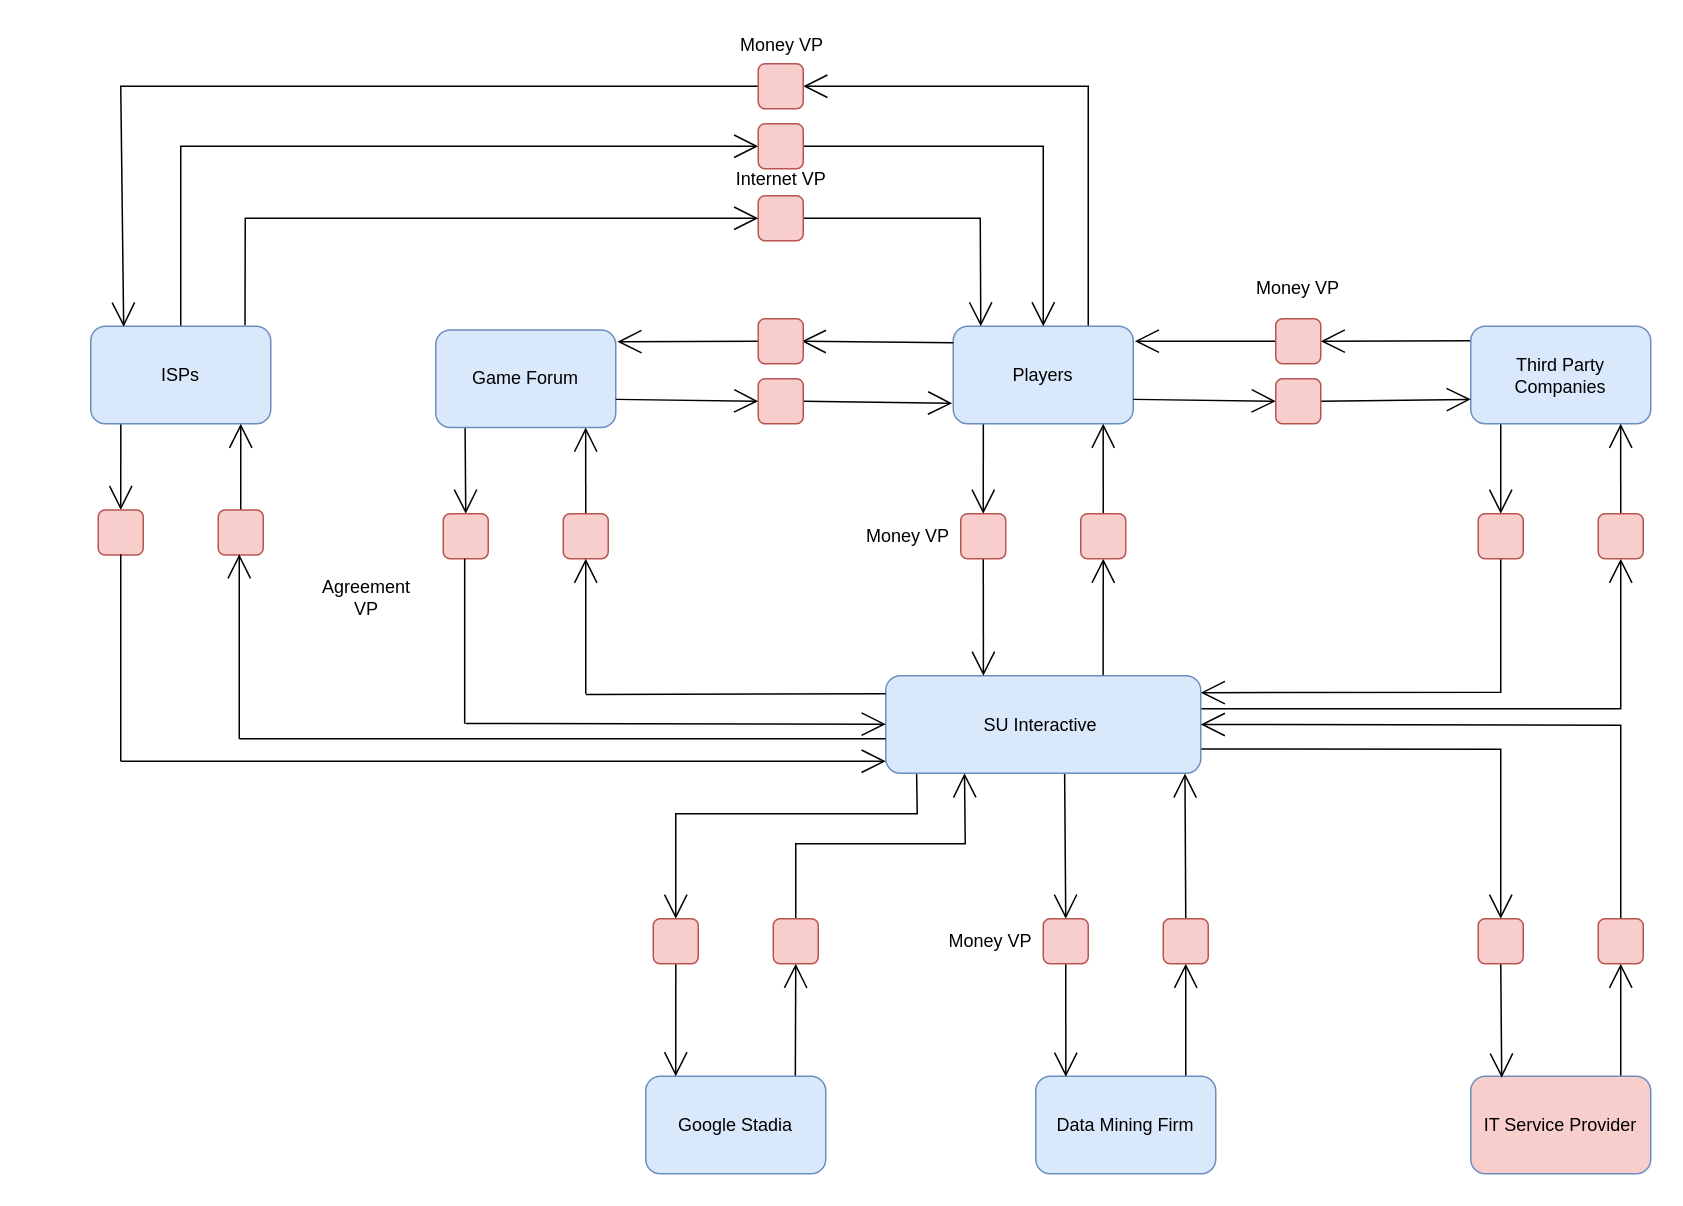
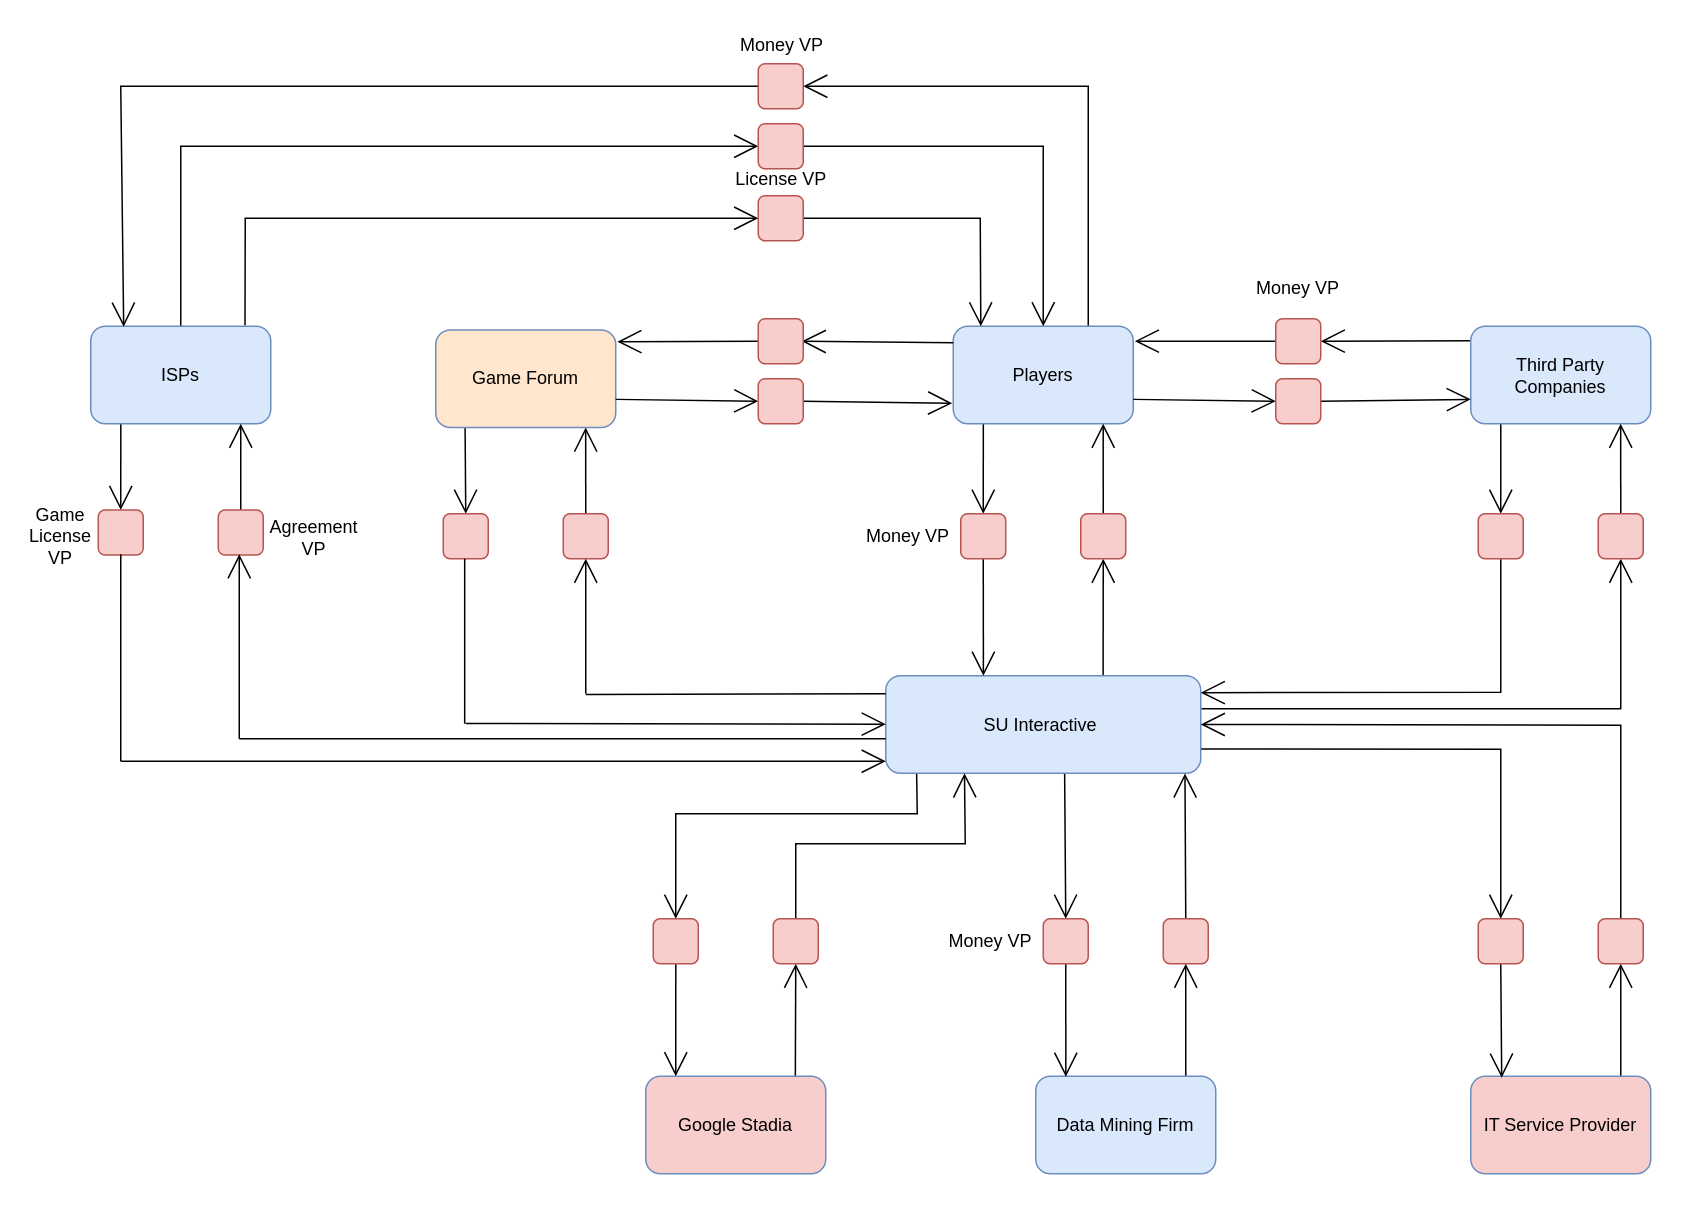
(782, 179) -> (782, 179)
(526, 379) -> (526, 379)
none -> (61, 536)
(367, 598) -> (314, 538)
(736, 1125) -> (736, 1125)
